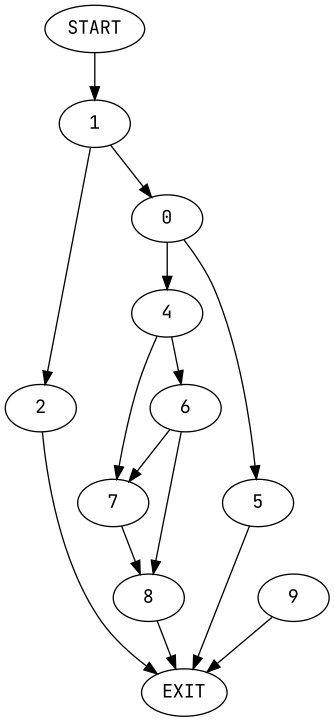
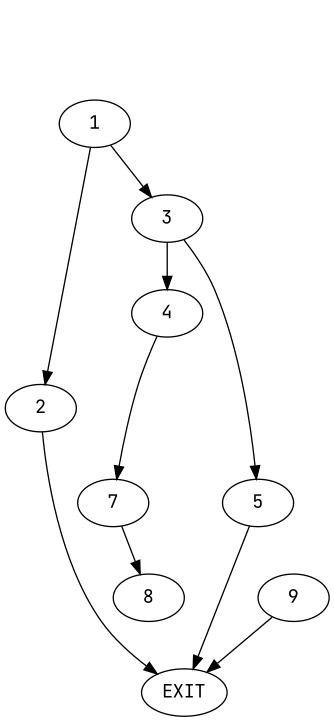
(95, 29) -> none
(167, 219) -> (167, 219)
(186, 408) -> none
(164, 639) -> none
